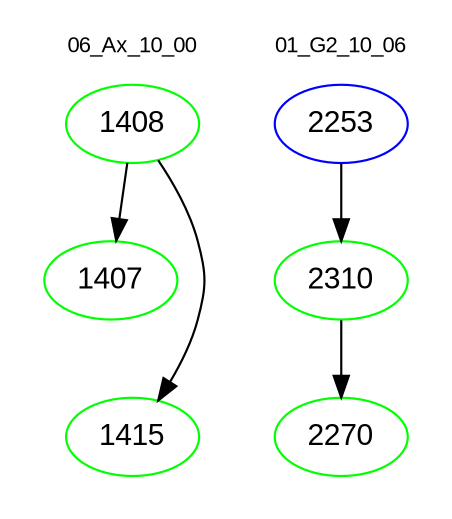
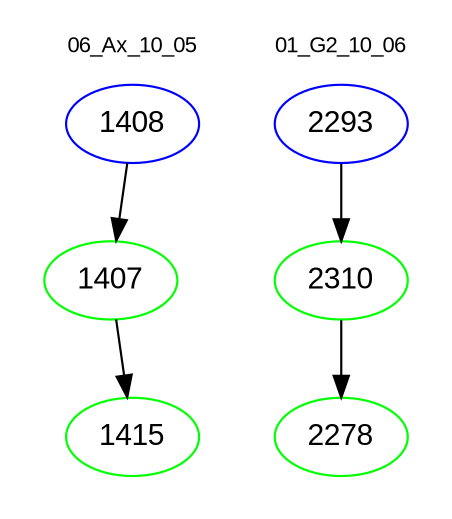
(133, 47) -> (133, 47)
(133, 124) -> (133, 124)
(341, 124) -> (341, 124)
(204, 270) -> (120, 347)
(341, 437) -> (341, 437)
